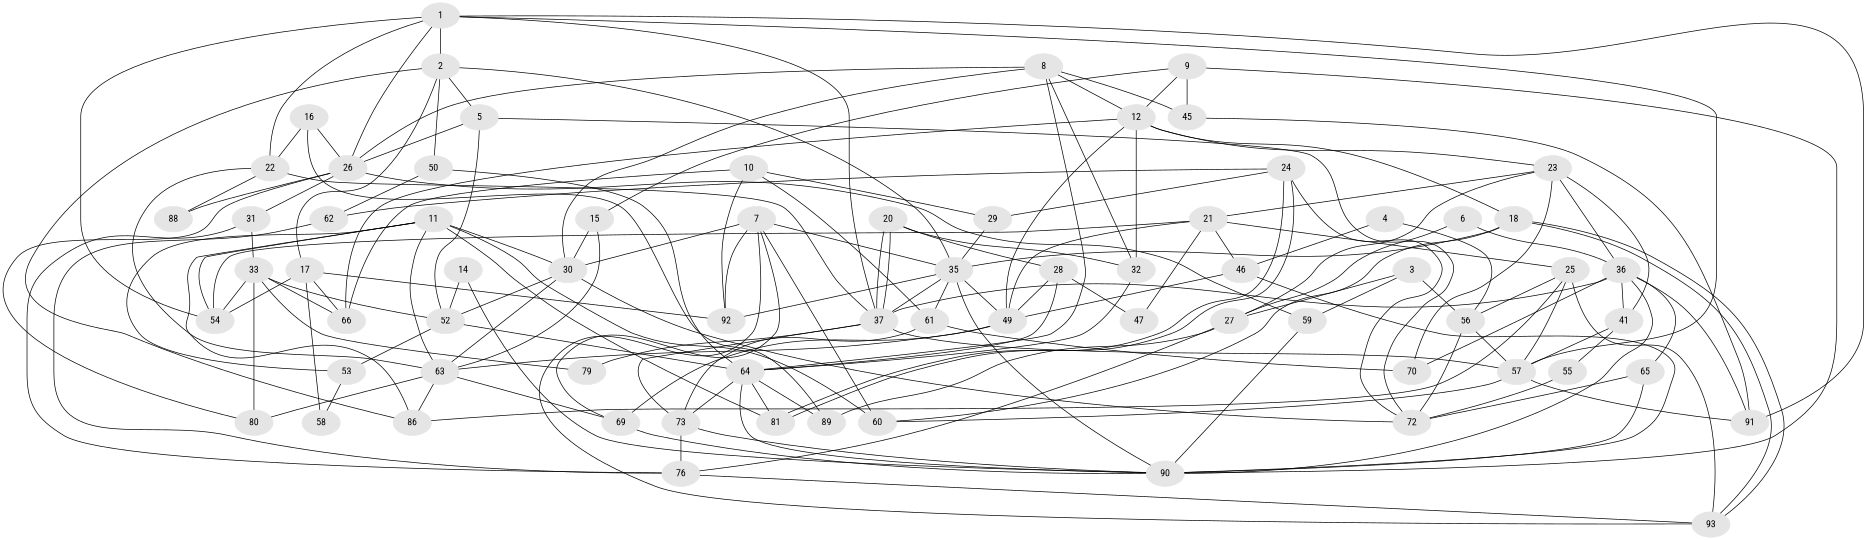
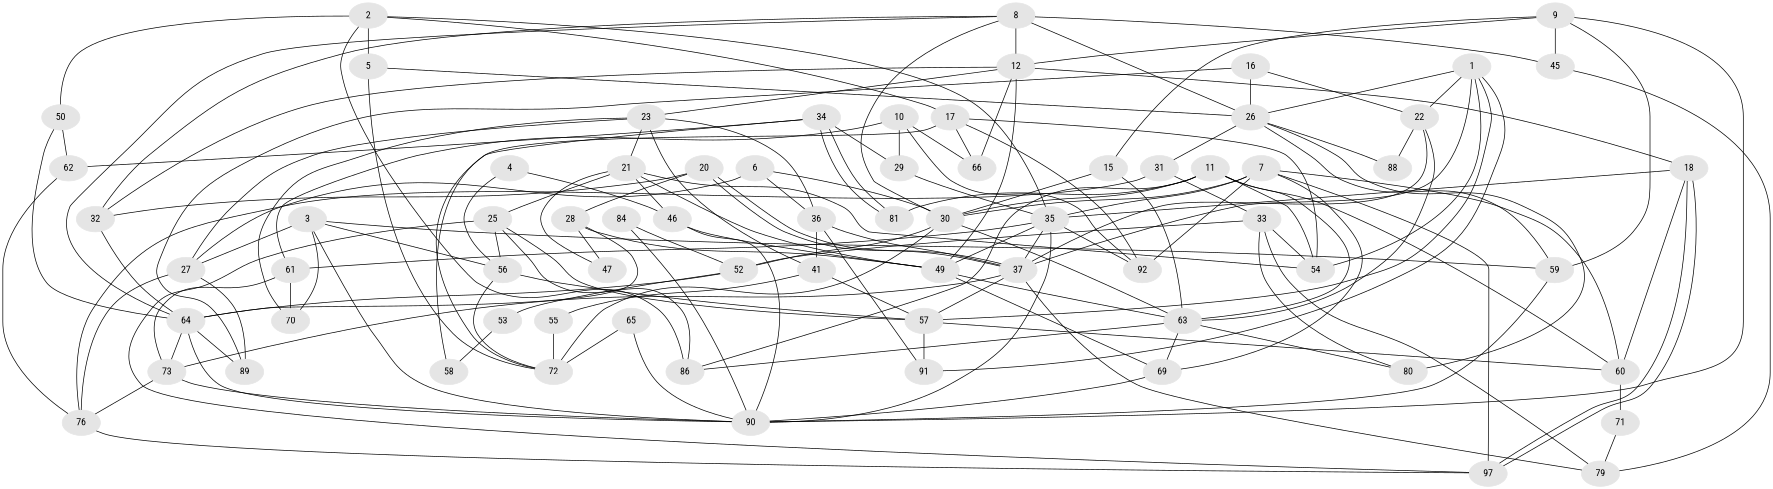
(441, 41) -> none
(1552, 147) -> (1770, 261)
none -> (1650, 147)
(1286, 168) -> (821, 117)
none -> (857, 189)
(462, 223) -> none
(147, 262) -> none
(463, 270) -> (621, 219)
(300, 296) -> none
(1675, 313) -> none
(1517, 321) -> (318, 273)
(760, 397) -> none
none -> (1620, 423)
(1461, 438) -> (481, 400)
(1711, 525) -> (1488, 474)
